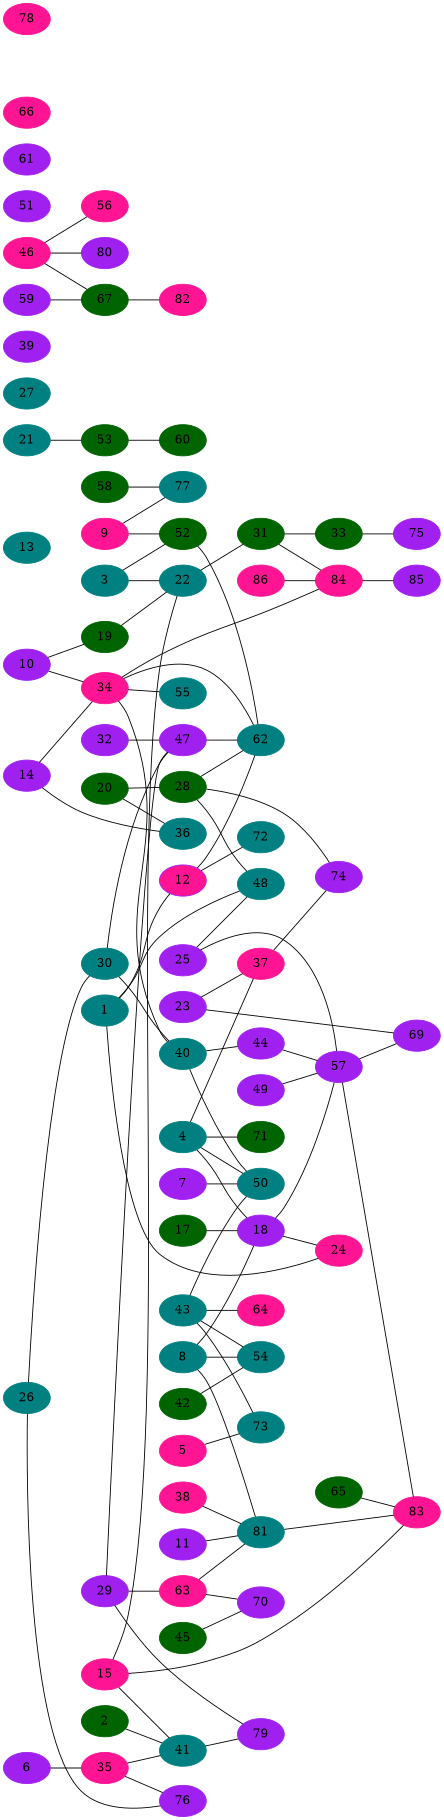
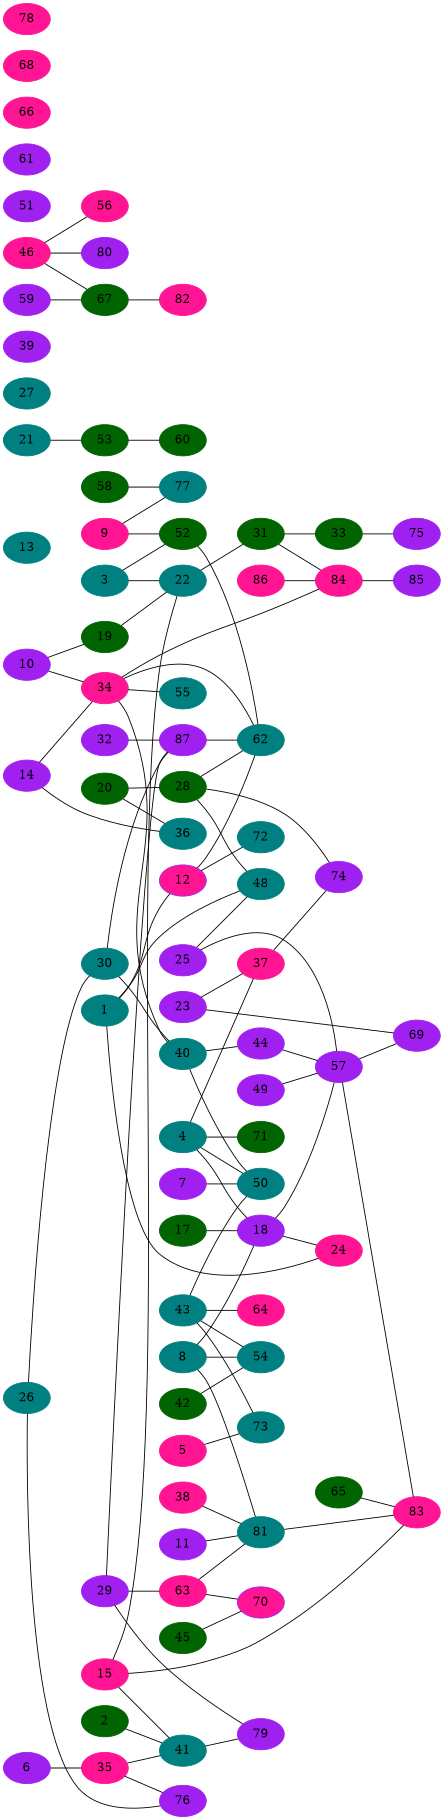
none -> (27, 66)
(183, 740) -> (183, 740)
(261, 1602) -> (261, 1602)
